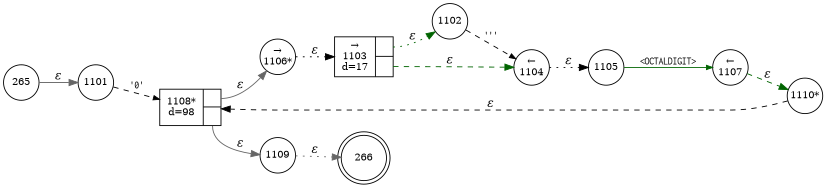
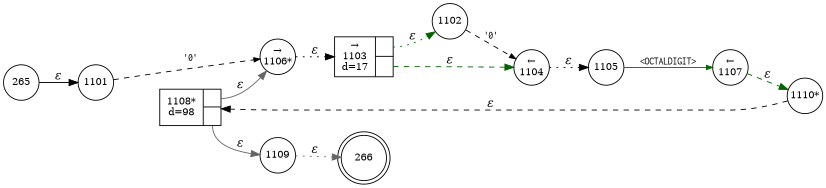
(491, 36) -> (491, 36)
(54, 83) -> (54, 83)
(133, 92) -> (184, 69)
